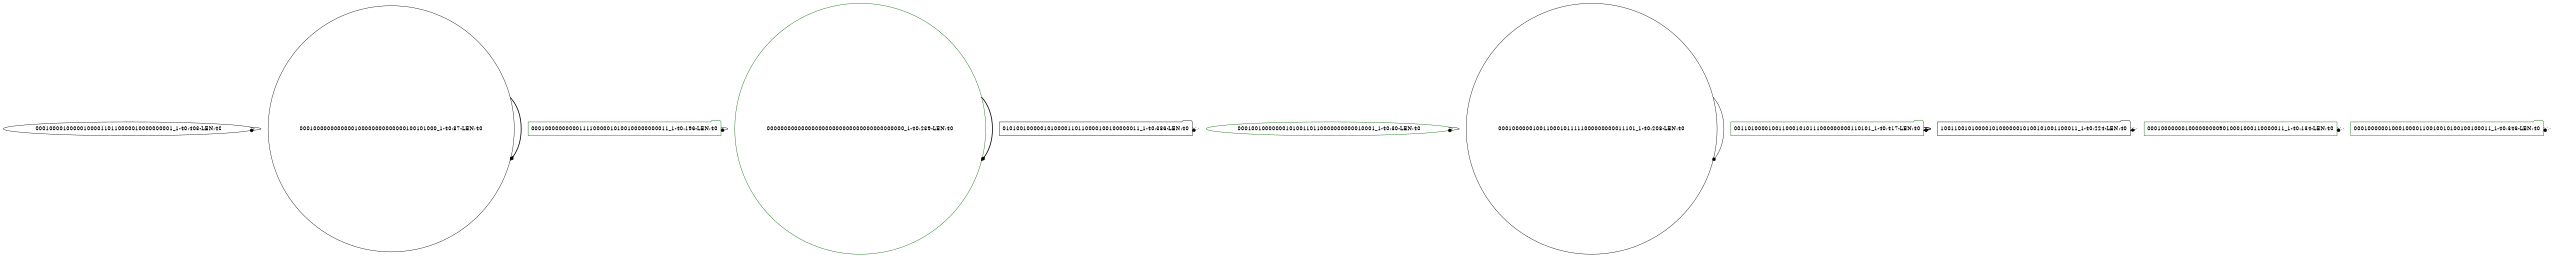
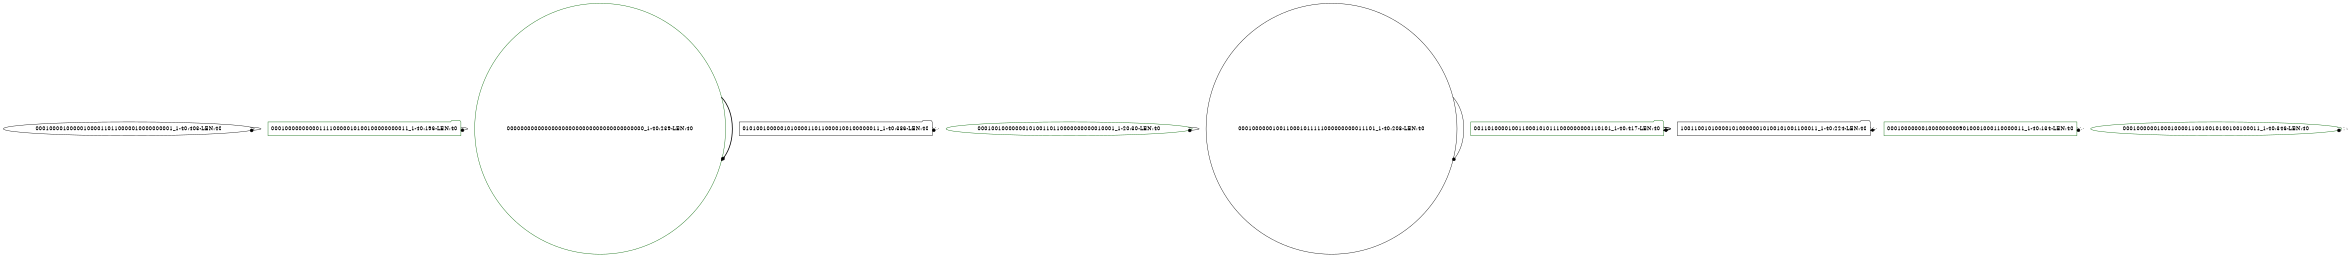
(391, 129) -> none
(1329, 129) -> (1069, 129)
(2447, 129) -> (2216, 129)
